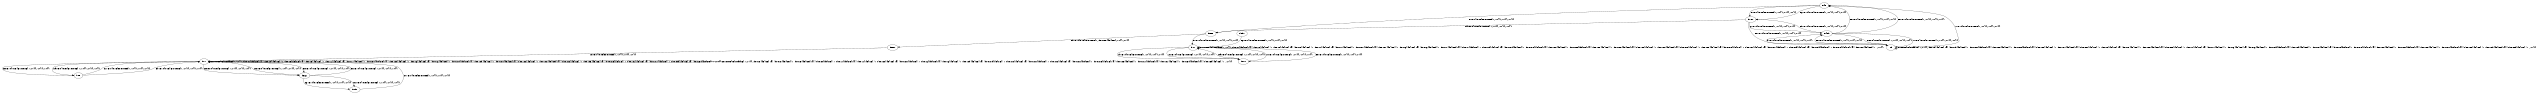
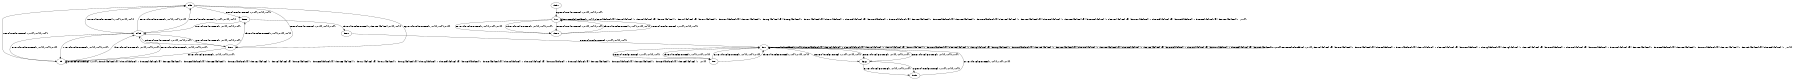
none -> (108, 11)
(1197, 36) -> (193, 27)
(316, 64) -> none
